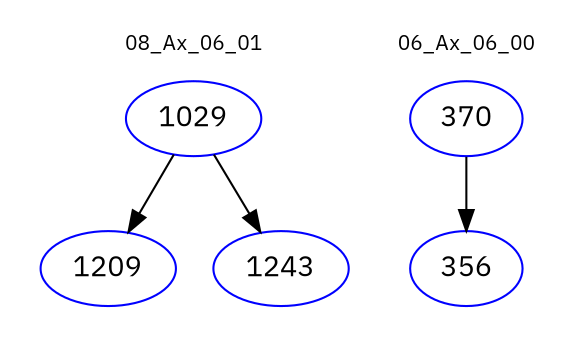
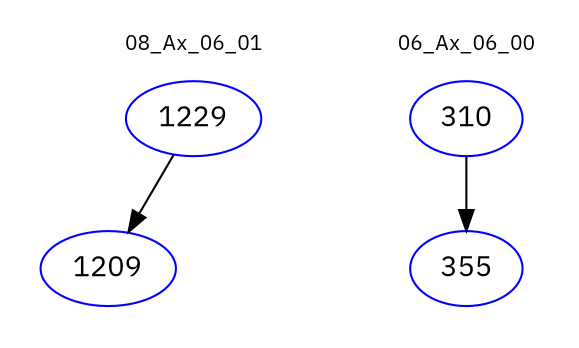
(194, 119) -> (194, 119)
(466, 119) -> (466, 119)
(281, 269) -> none
(466, 269) -> (466, 269)
